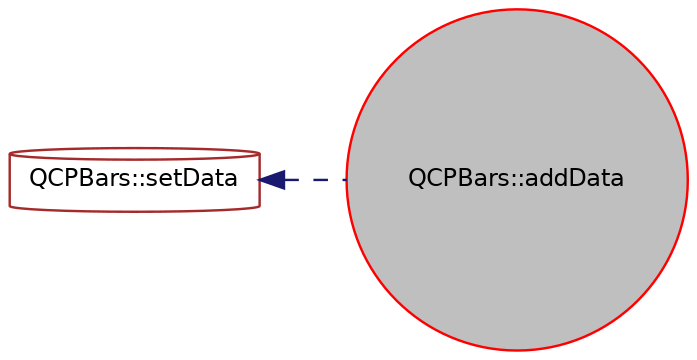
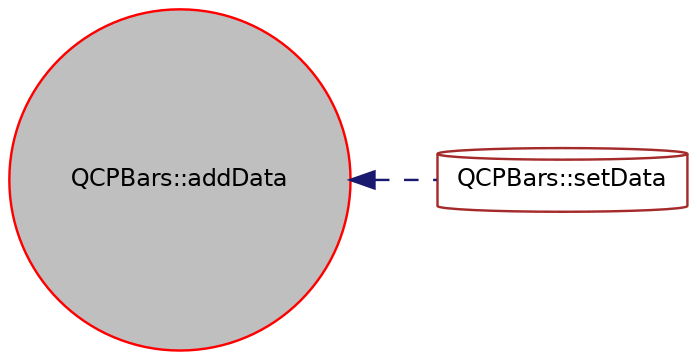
(316, 180) -> (406, 180)
